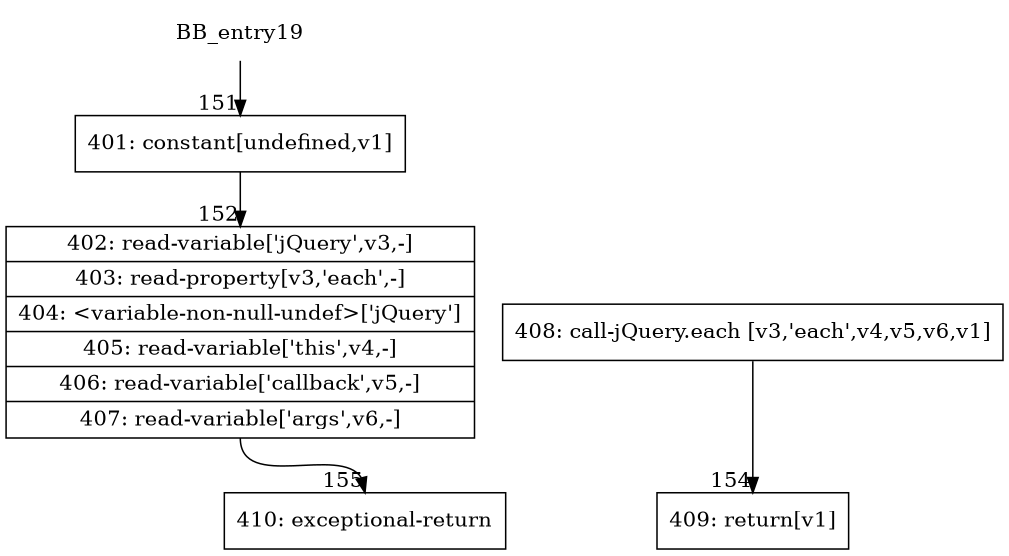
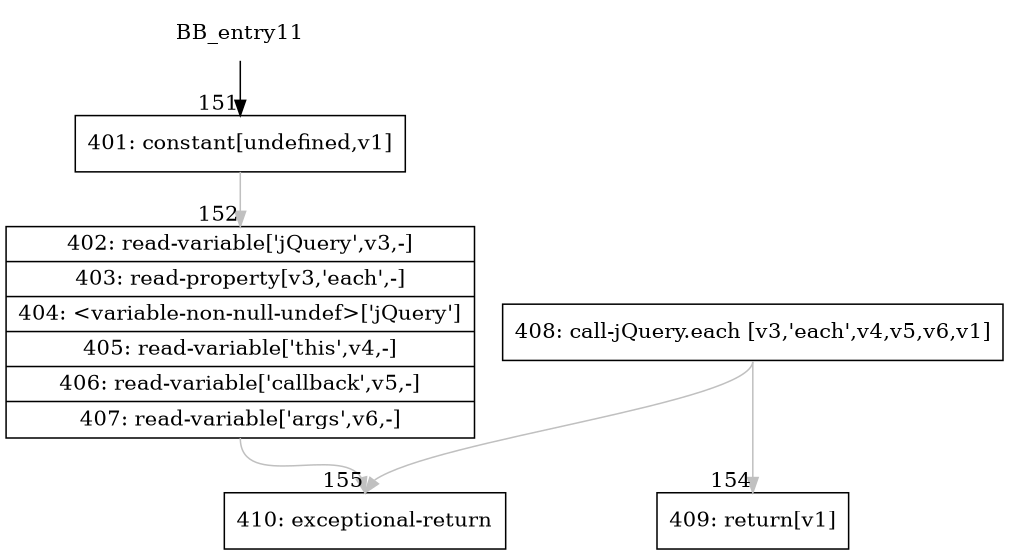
(240, 33) -> (240, 33)
(240, 192) -> (240, 192)
(753, 419) -> (753, 419)
none -> (567, 425)
(295, 466) -> (295, 466)
